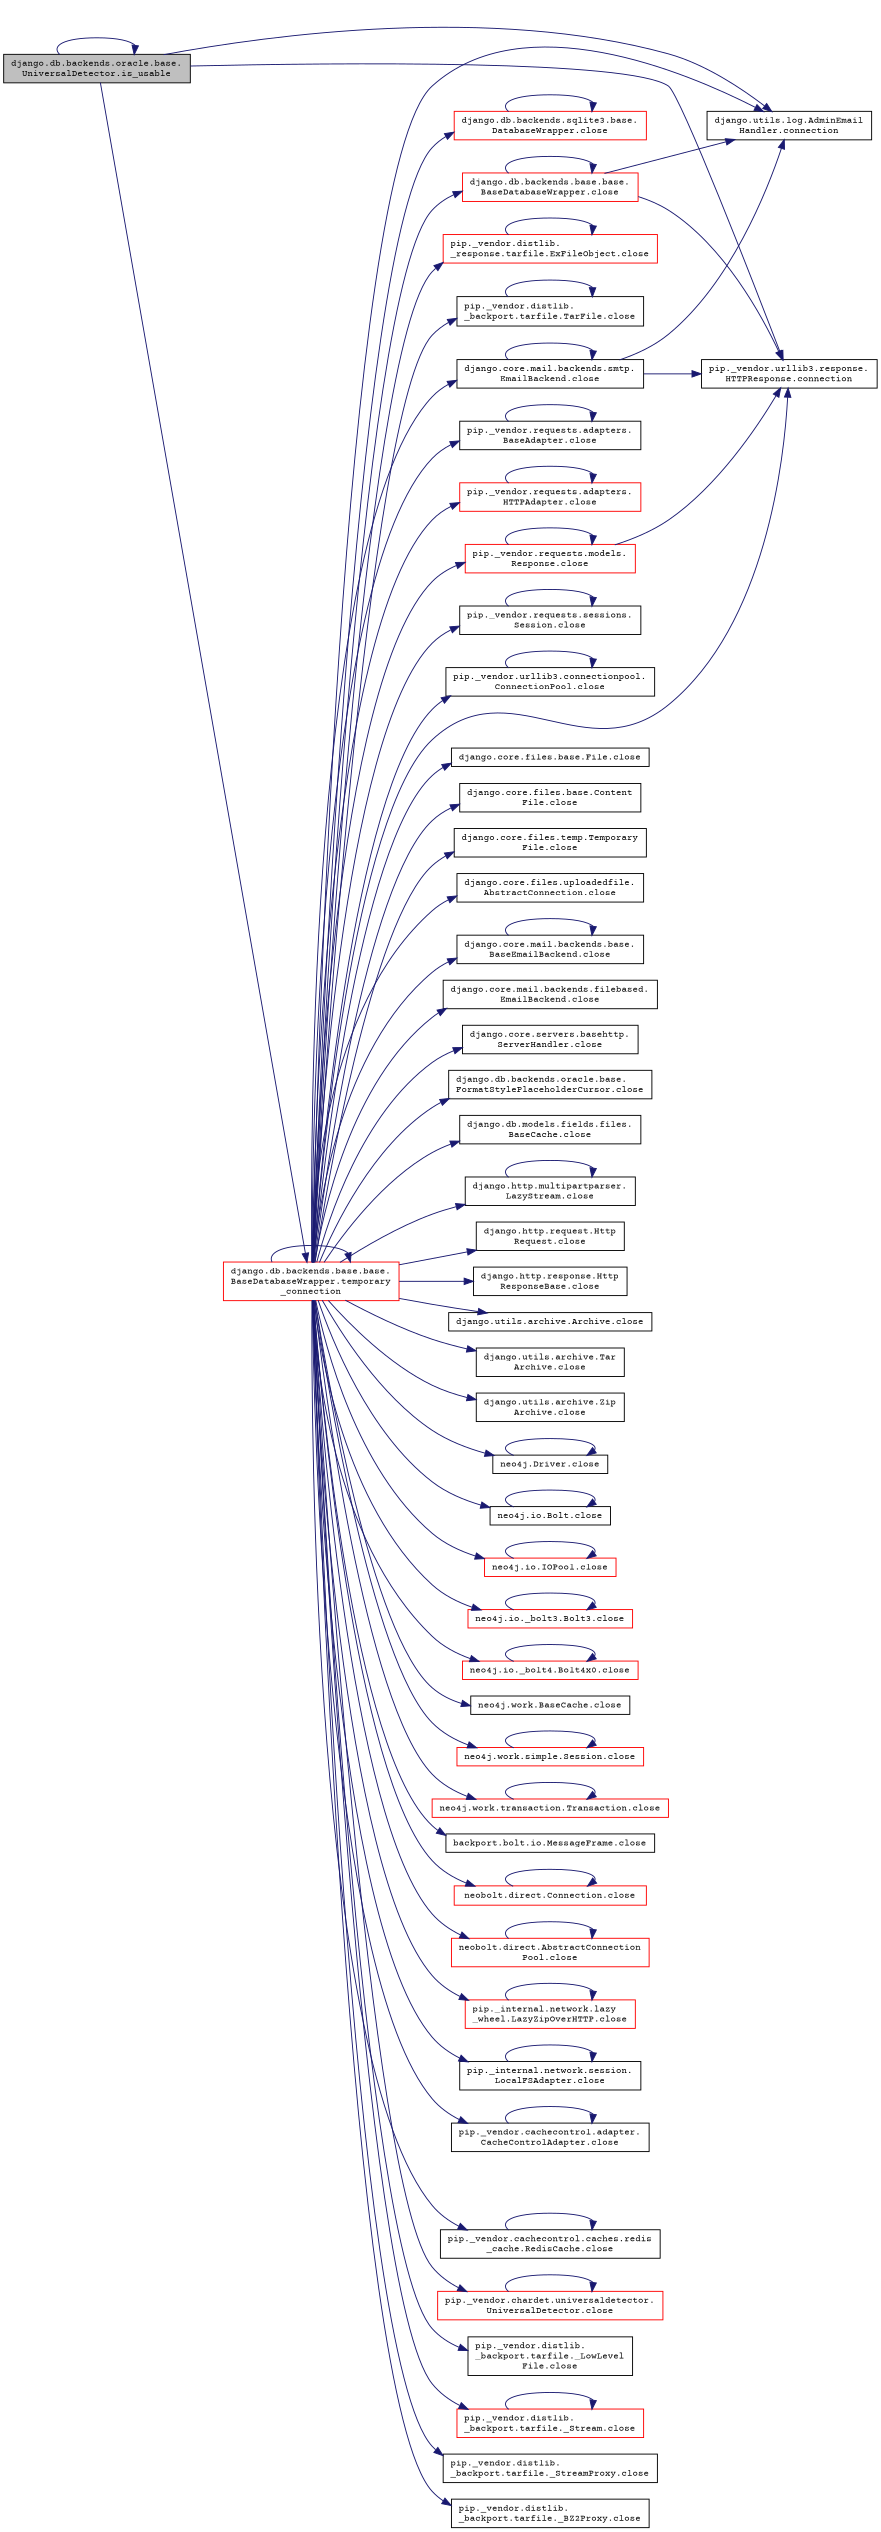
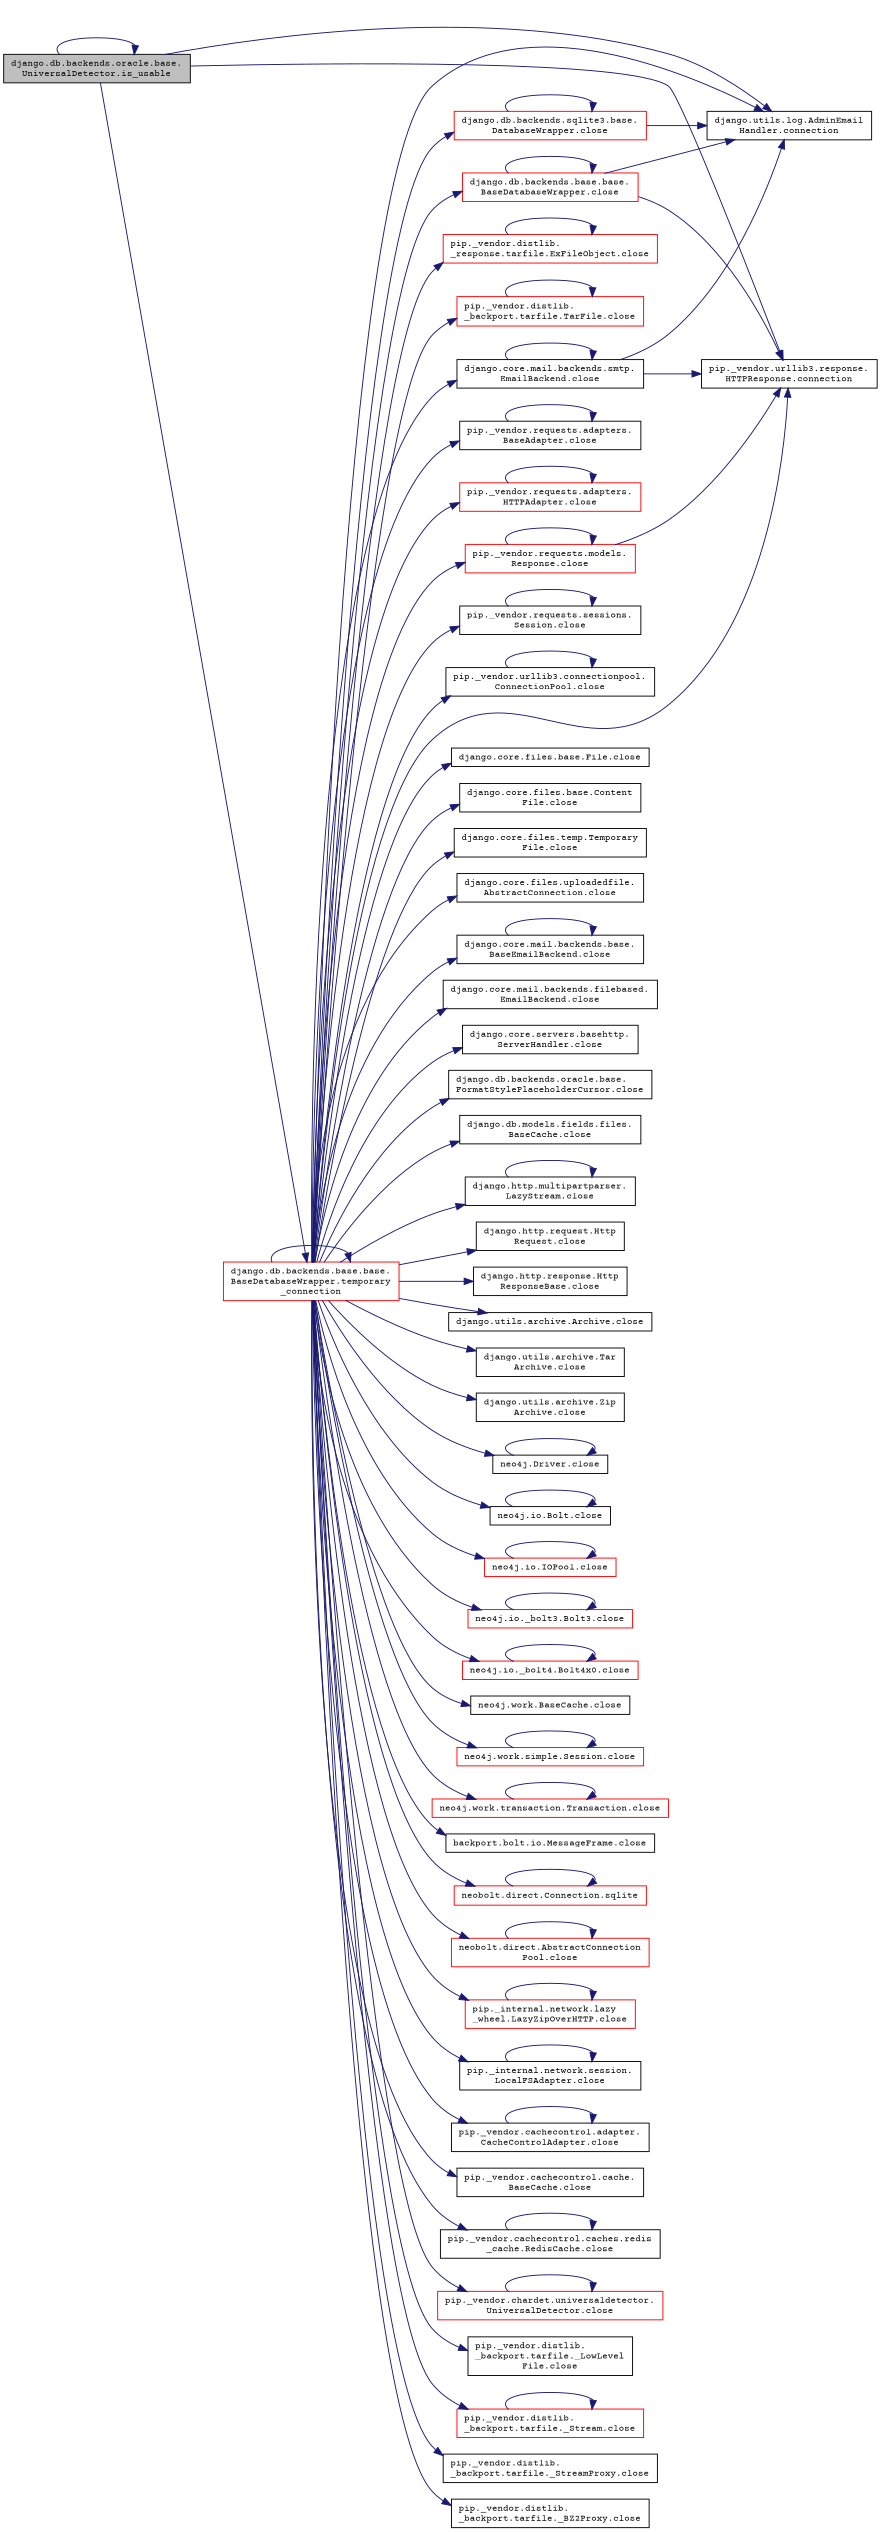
none -> (672, 126)
(550, 311) -> (550, 311)
(550, 1896) -> (550, 1896)
none -> (550, 2182)
